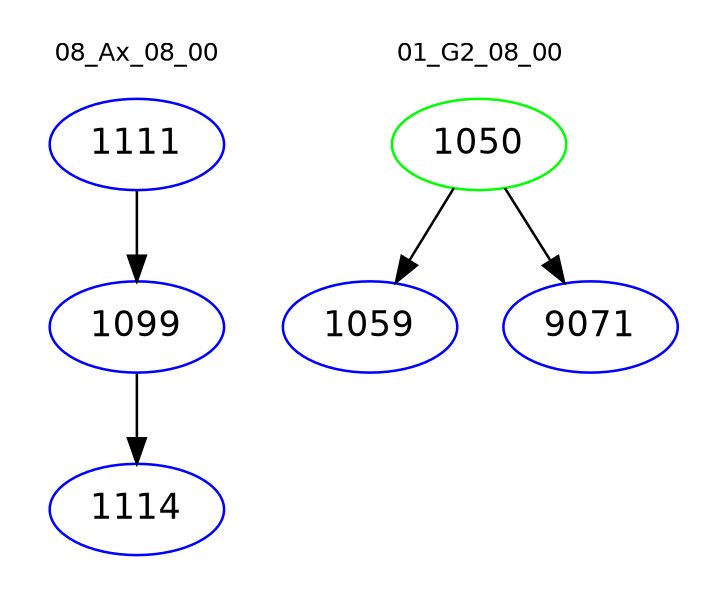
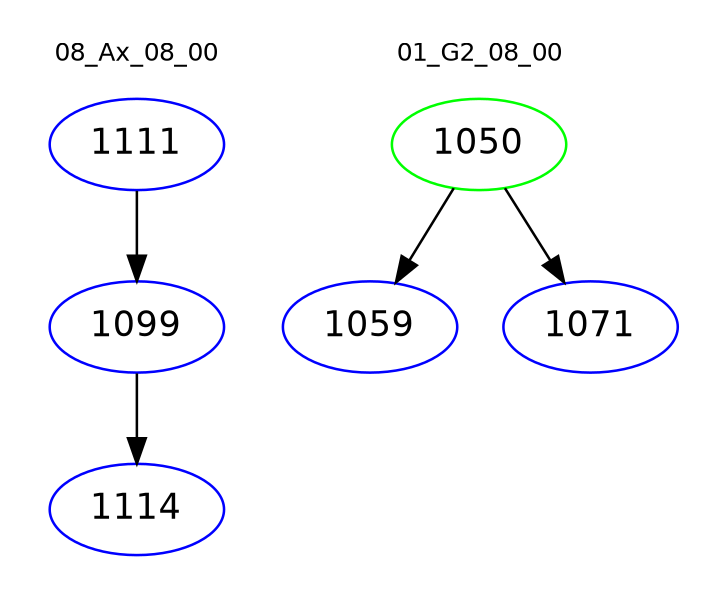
(591, 327) -> (591, 327)
